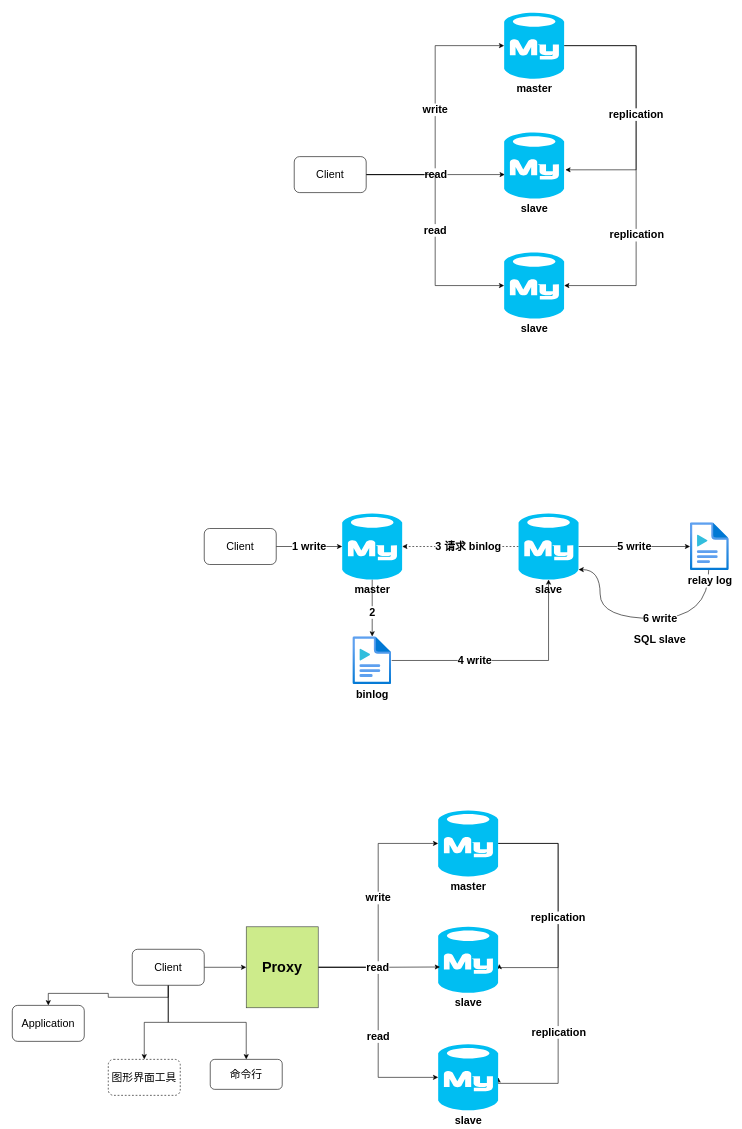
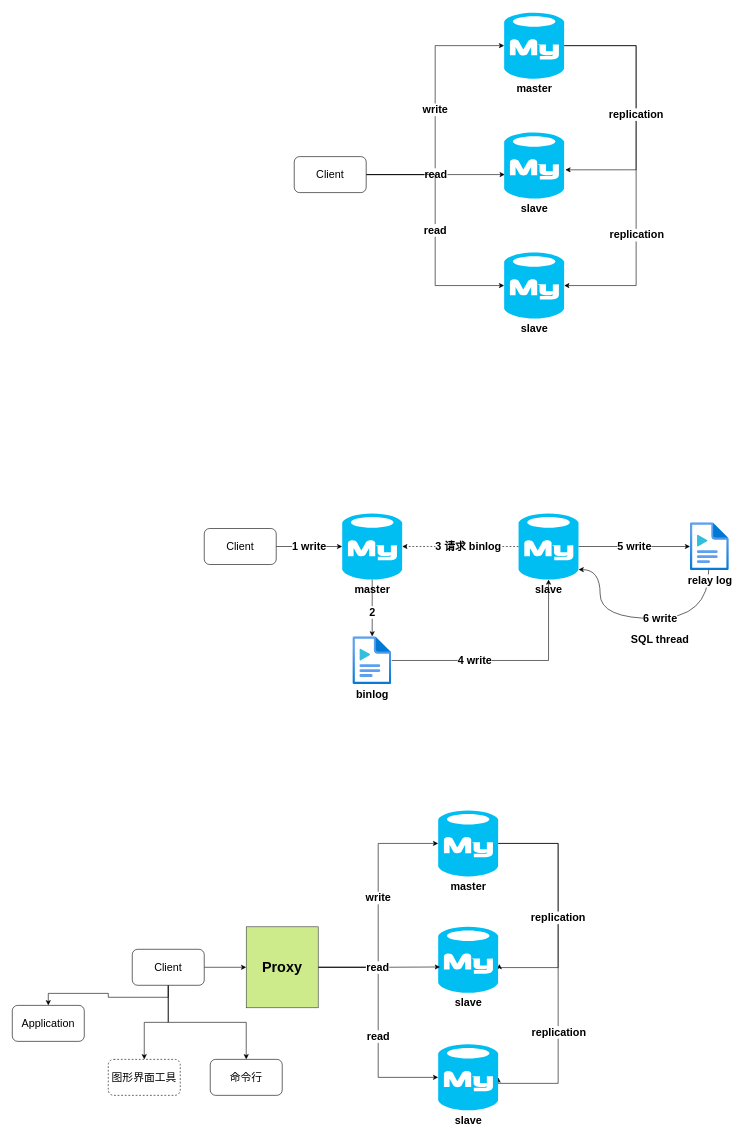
(660, 639) -> (660, 639)
(246, 1074) -> (246, 1077)
